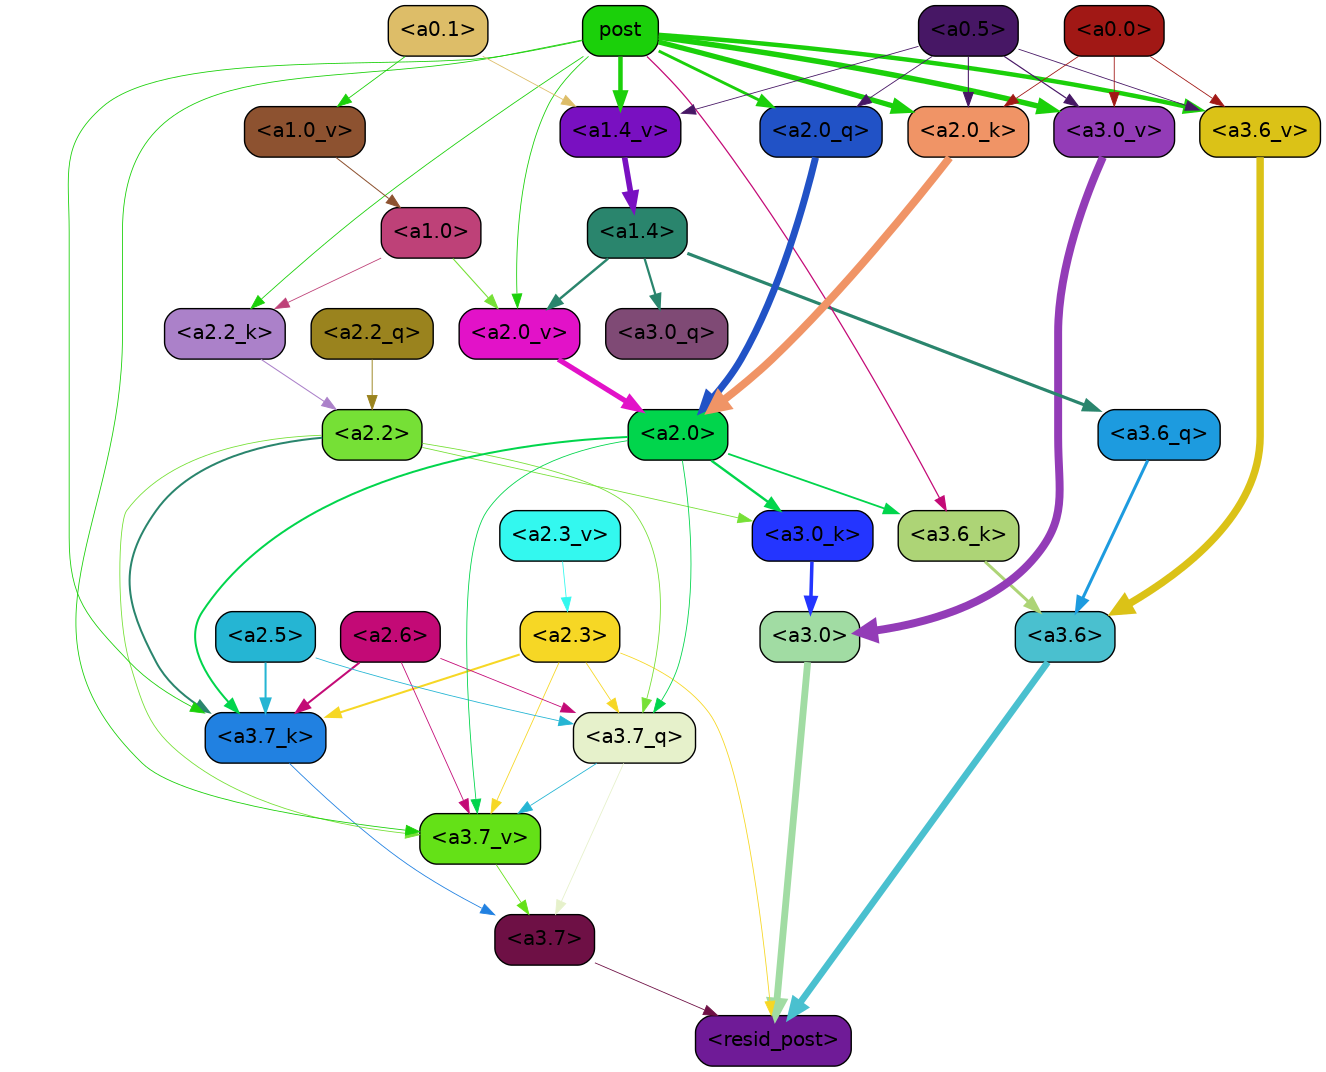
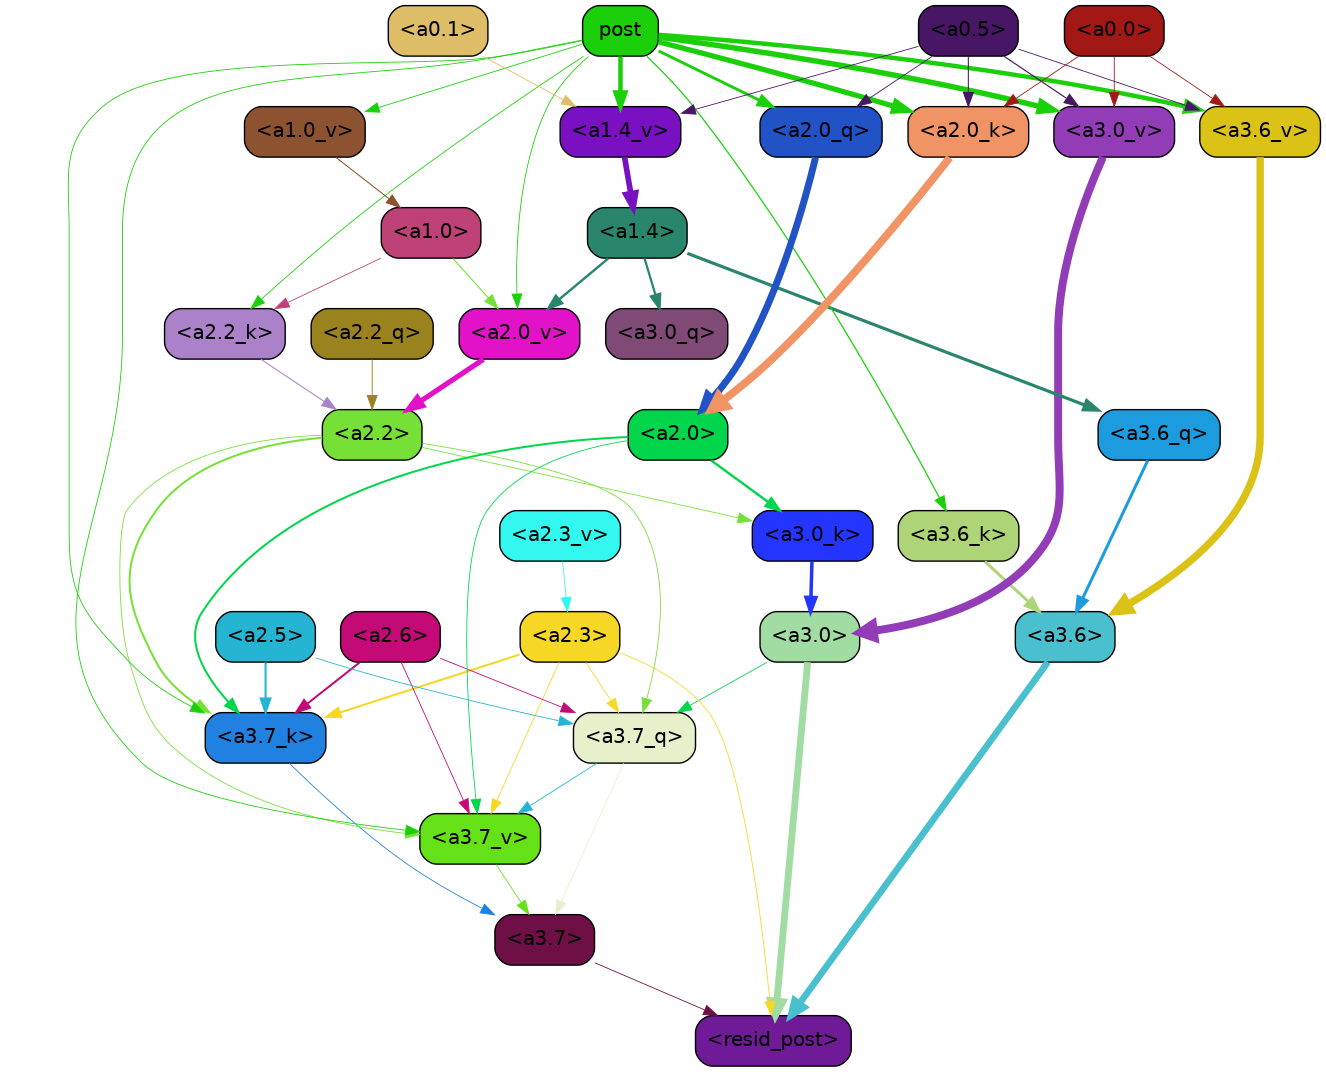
(373, 80) -> (481, 76)
(806, 268) -> (806, 268)
(593, 381) -> (452, 380)
(806, 481) -> none
(147, 526) -> (147, 526)
(691, 583) -> (729, 684)
